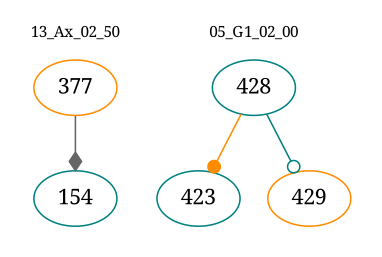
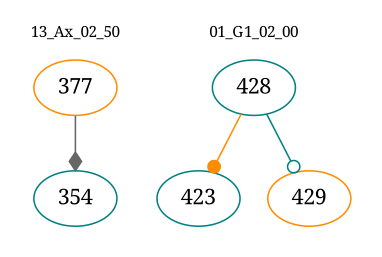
(254, 33) -> (254, 33)
(75, 199) -> (75, 199)
